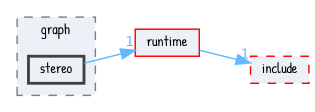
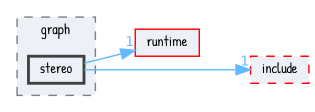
(218, 55) -> (160, 70)
